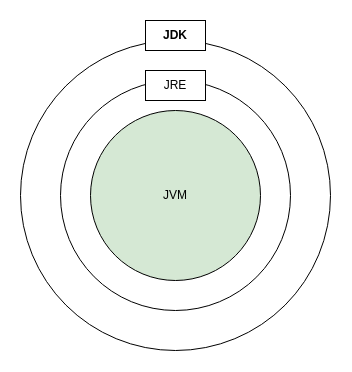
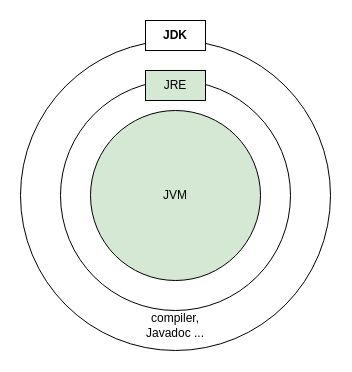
(176, 86) -> (176, 86)
none -> (176, 326)
